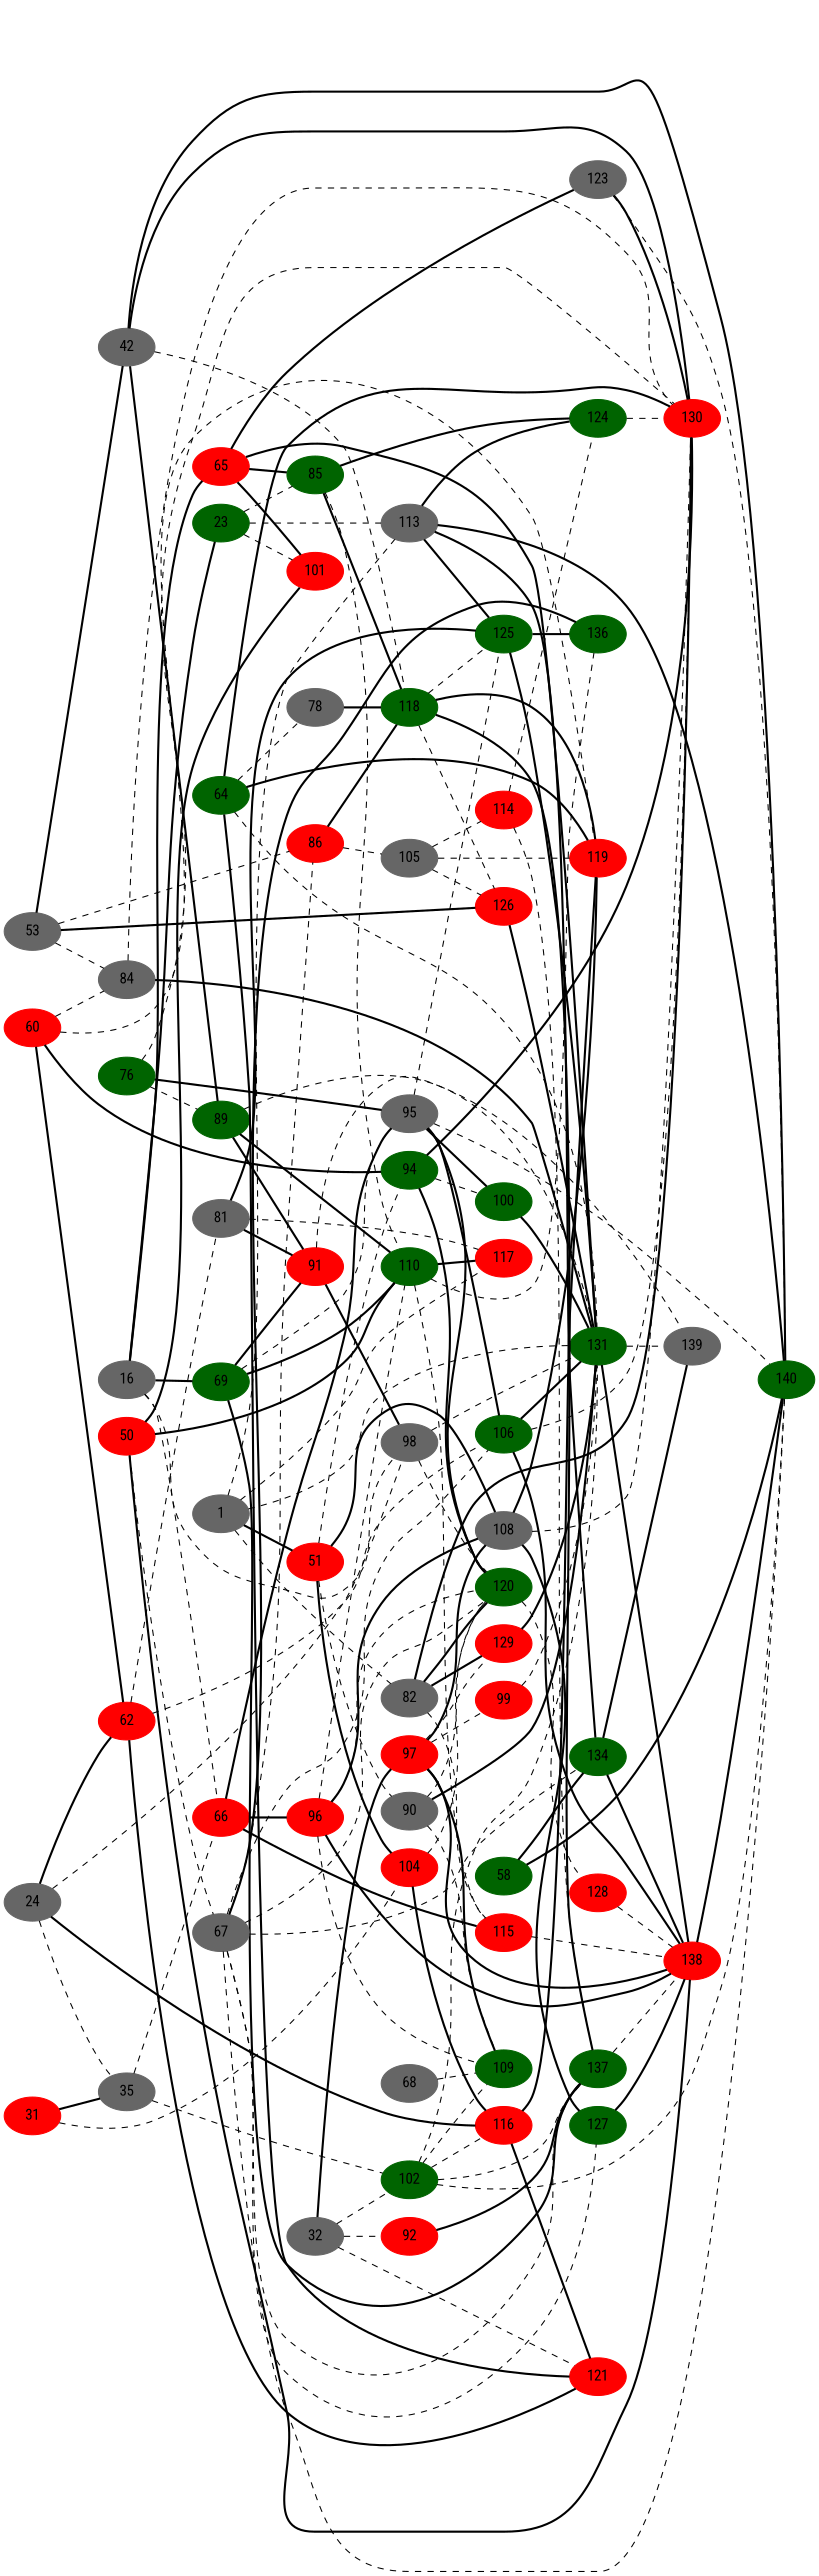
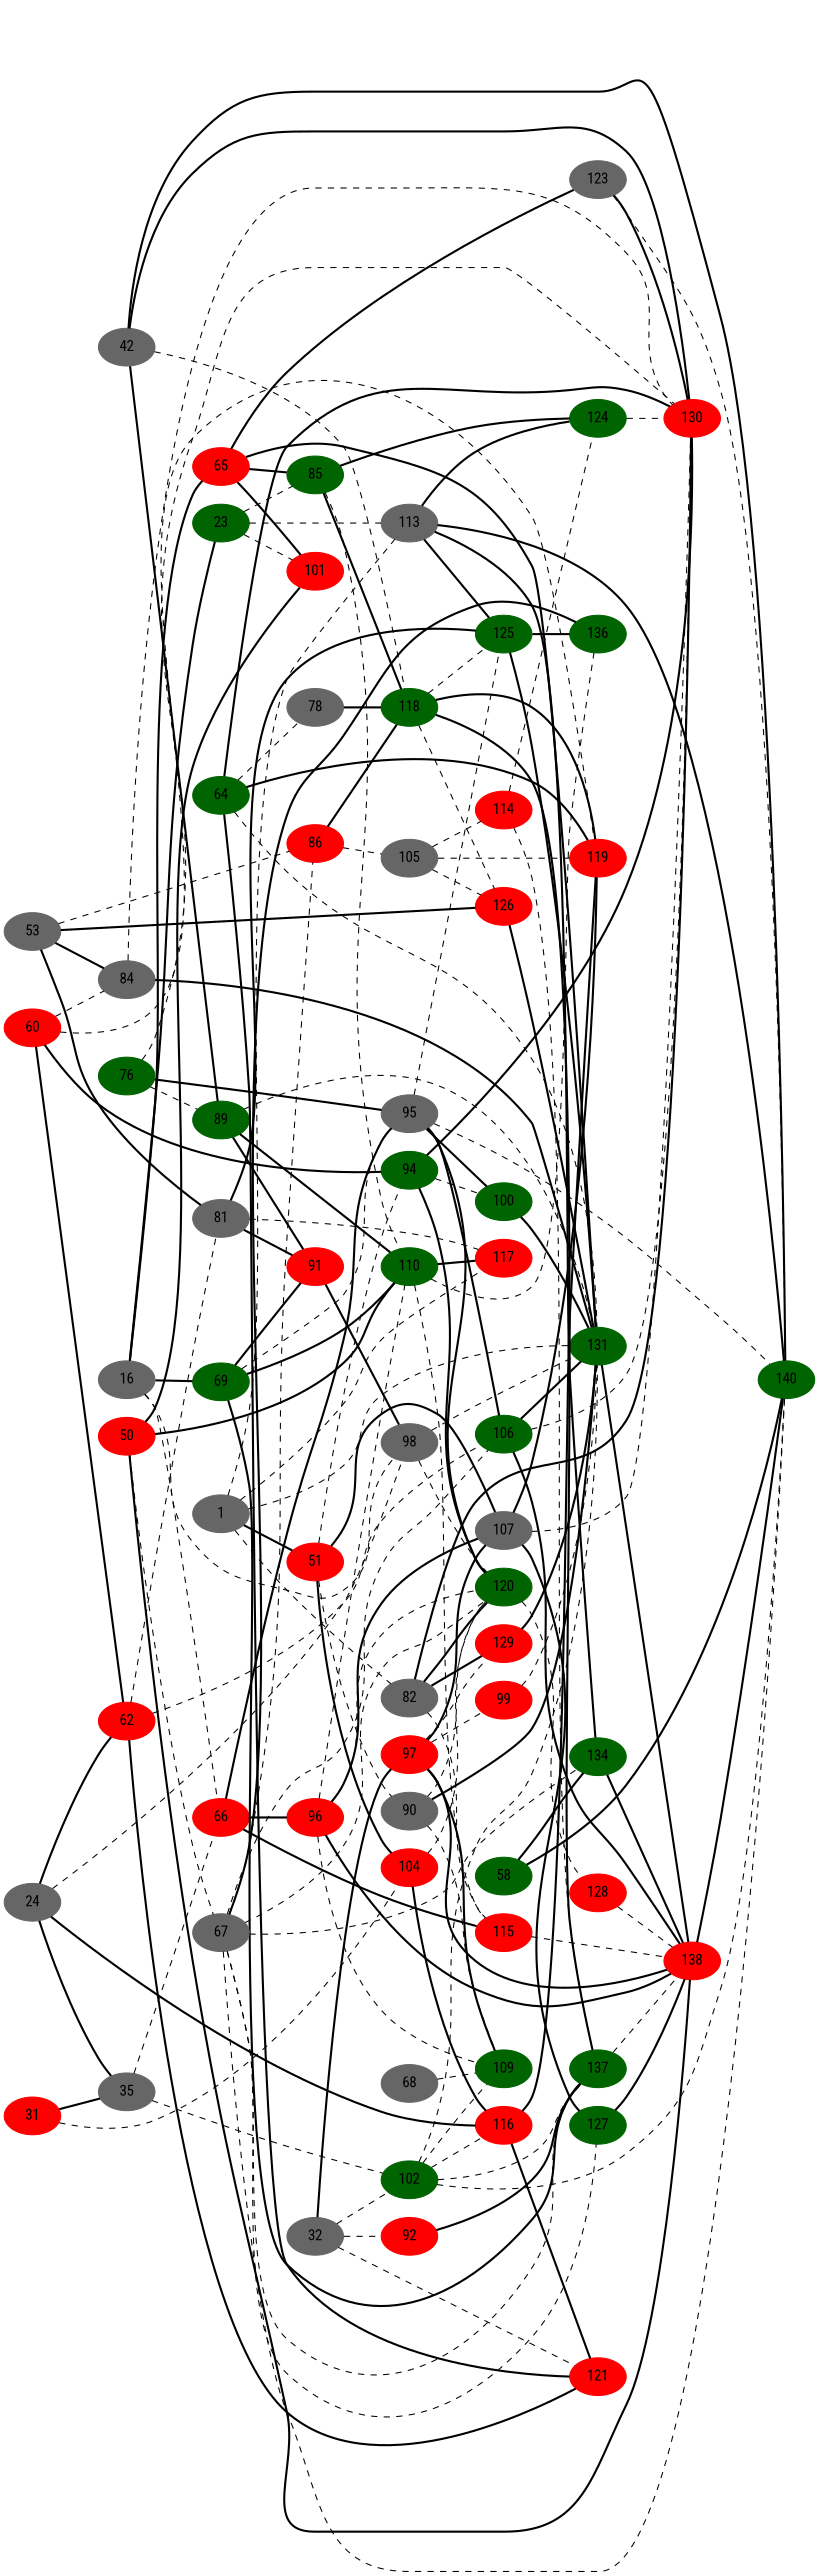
(80, 639) -> (86, 1081)
(80, 956) -> (80, 956)
(692, 1346) -> none
(504, 1531) -> (504, 1531)
(70, 2001) -> (70, 2001)
